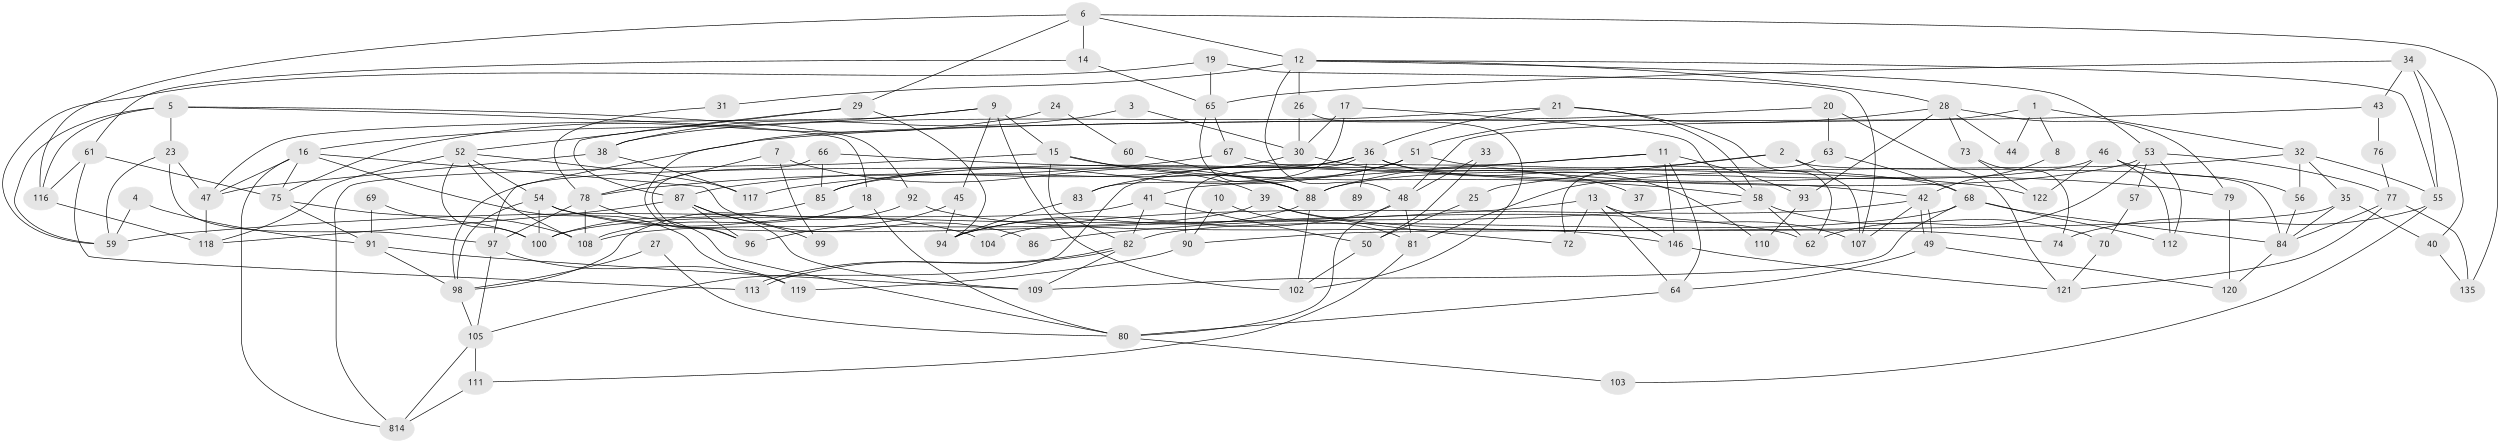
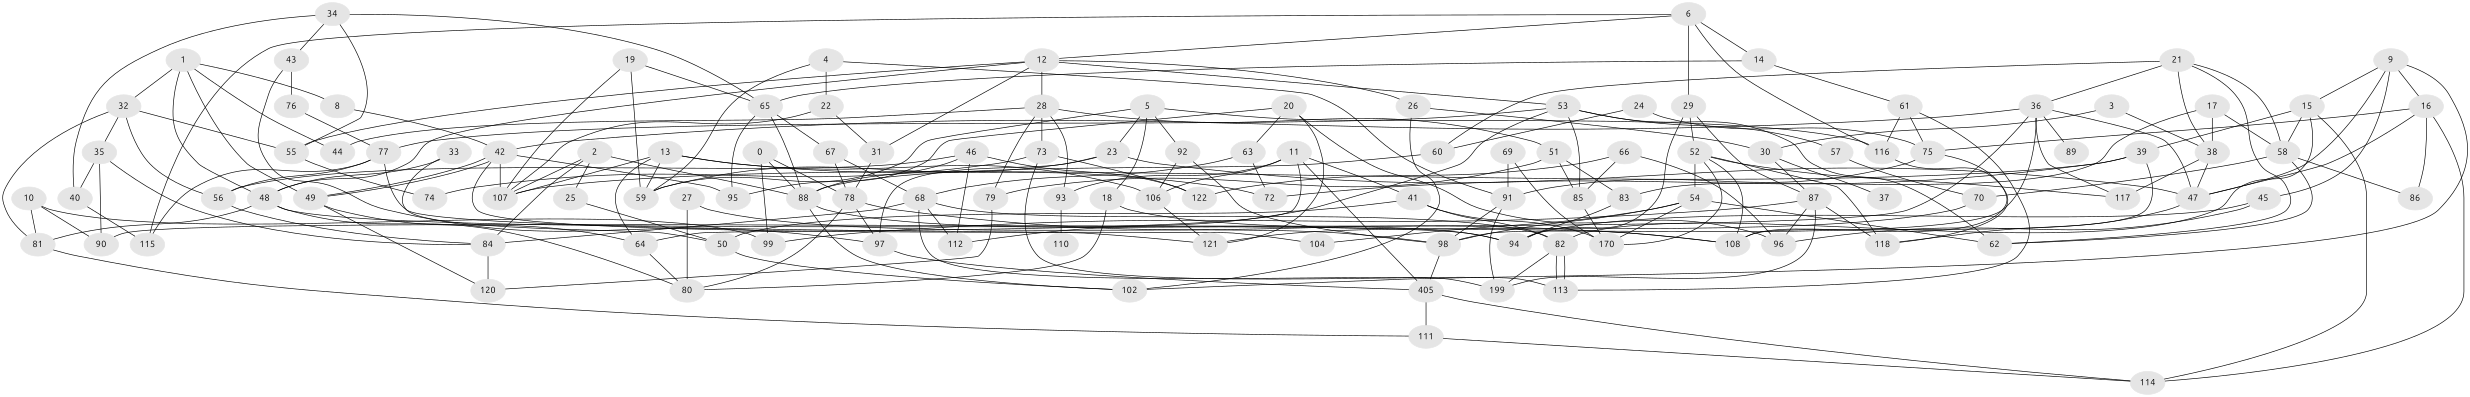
none -> (1816, 73)
none -> (826, 106)
(1322, 129) -> (2212, 124)
none -> (229, 144)
(777, 152) -> (760, 152)
(1573, 172) -> (2131, 129)
none -> (733, 198)
(2352, 217) -> (301, 175)
none -> (578, 219)
(1659, 231) -> (1321, 175)
(539, 245) -> (1607, 245)
(1676, 245) -> (1153, 198)
none -> (1242, 279)
(798, 291) -> none
(1035, 291) -> (1497, 291)
(2468, 291) -> (147, 245)
(476, 337) -> (1426, 291)
(1618, 383) -> none
(397, 429) -> (2148, 383)
